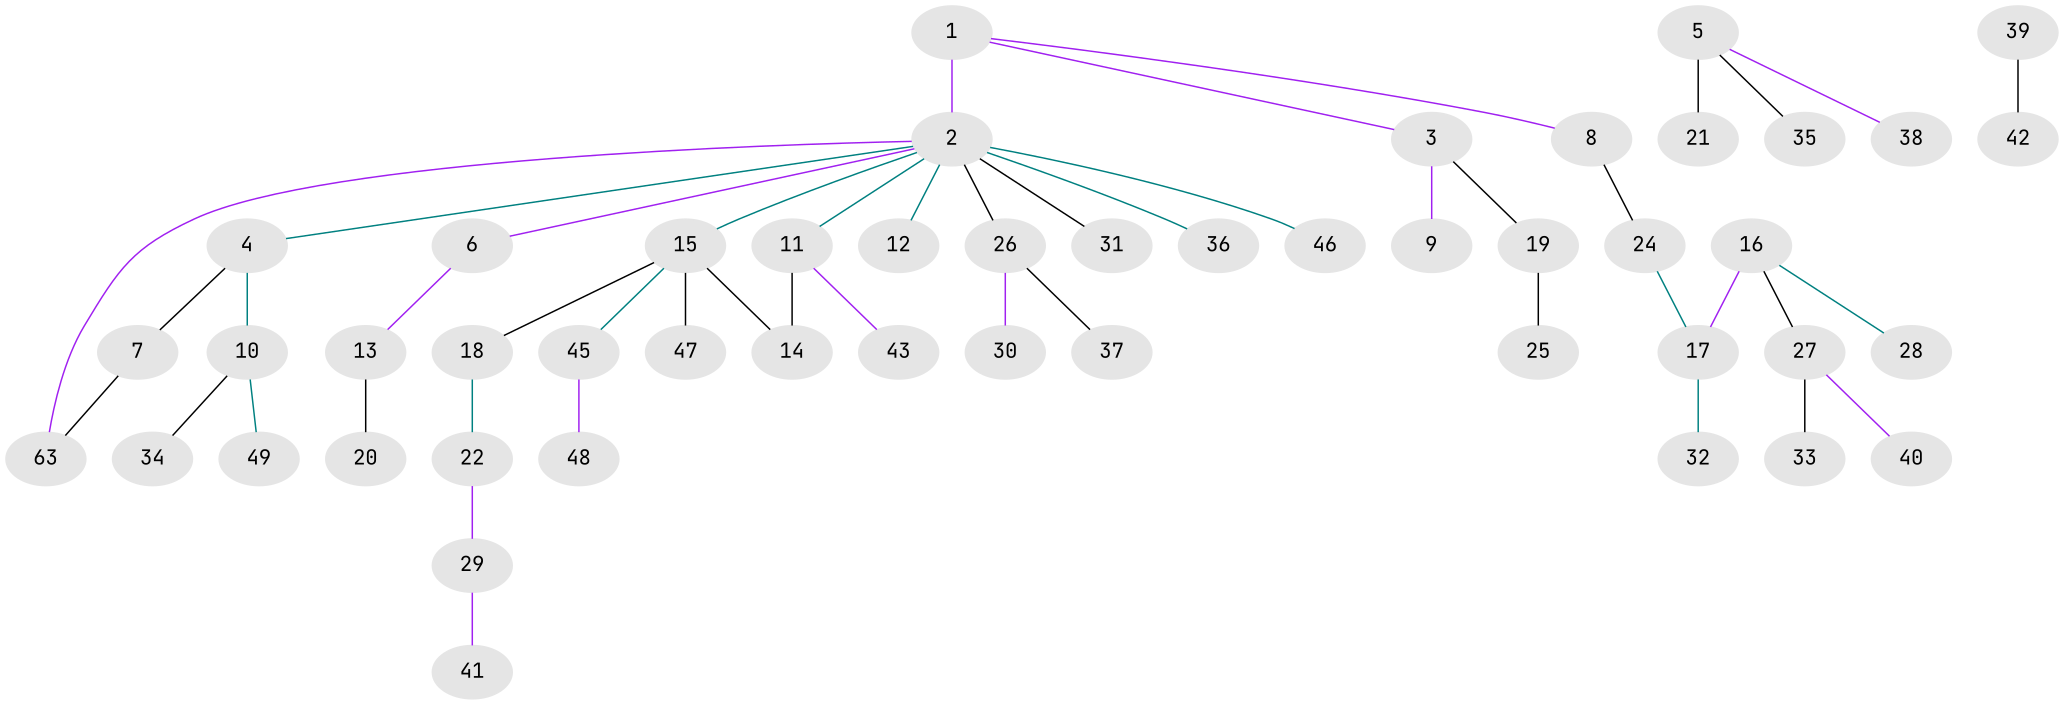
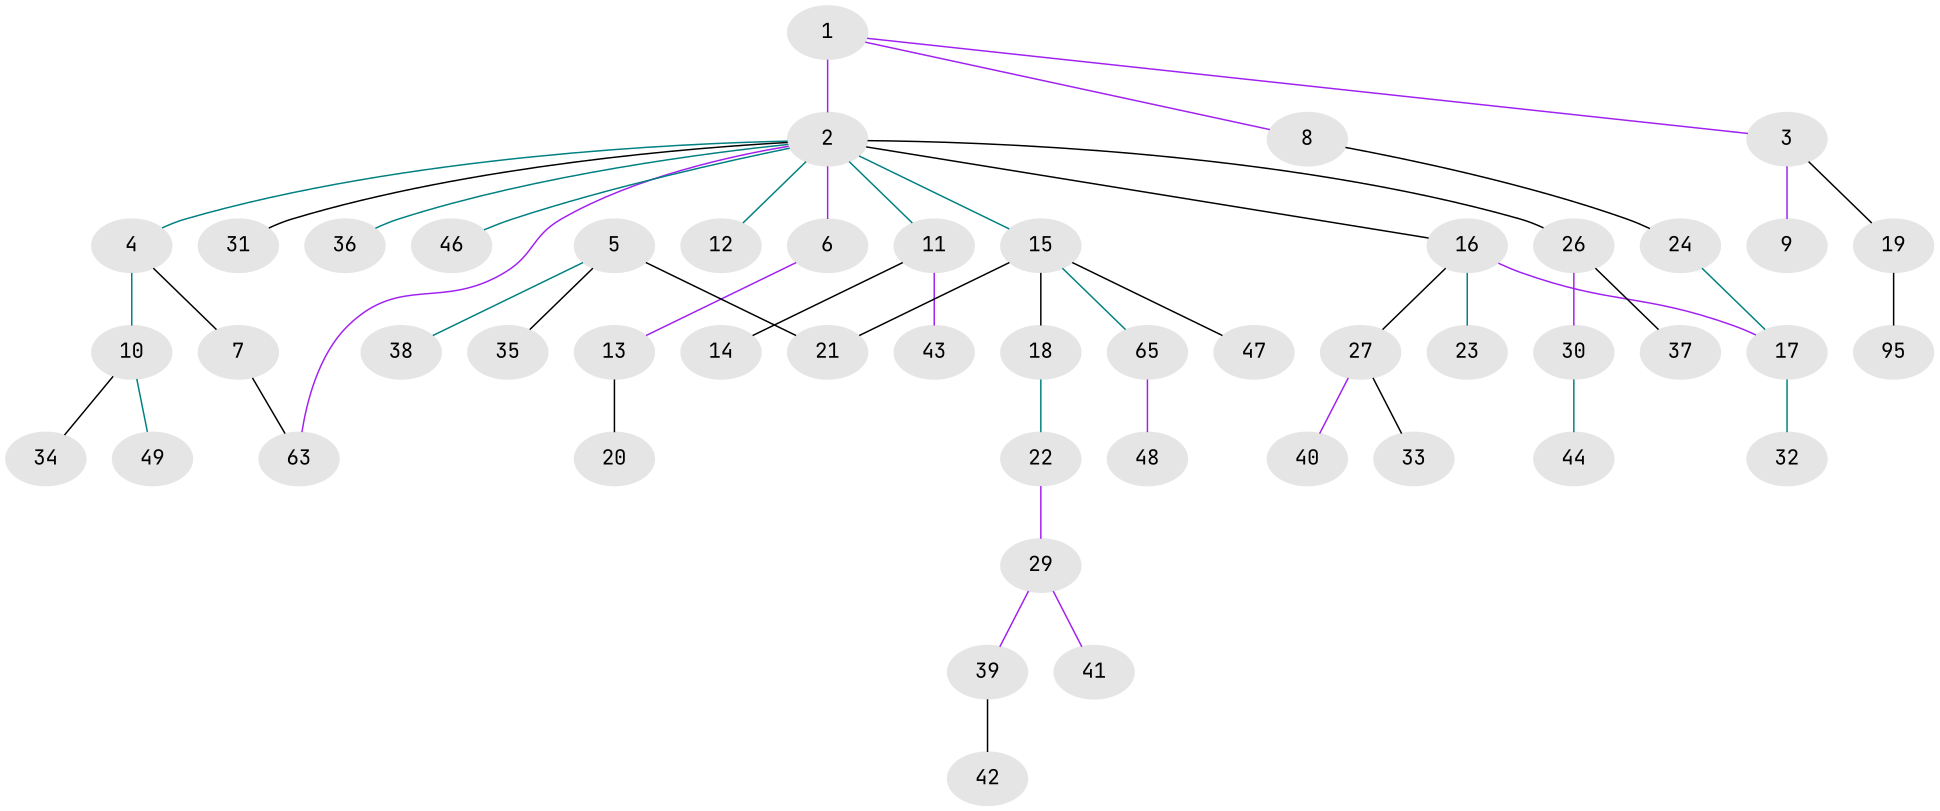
(1805, 86) -> (508, 299)
none -> (1147, 192)
(739, 299) -> (946, 294)
(579, 352) -> (1147, 352)
(1538, 352) -> (1894, 352)
(1911, 352) -> (1467, 352)
none -> (1574, 459)
none -> (1014, 619)
